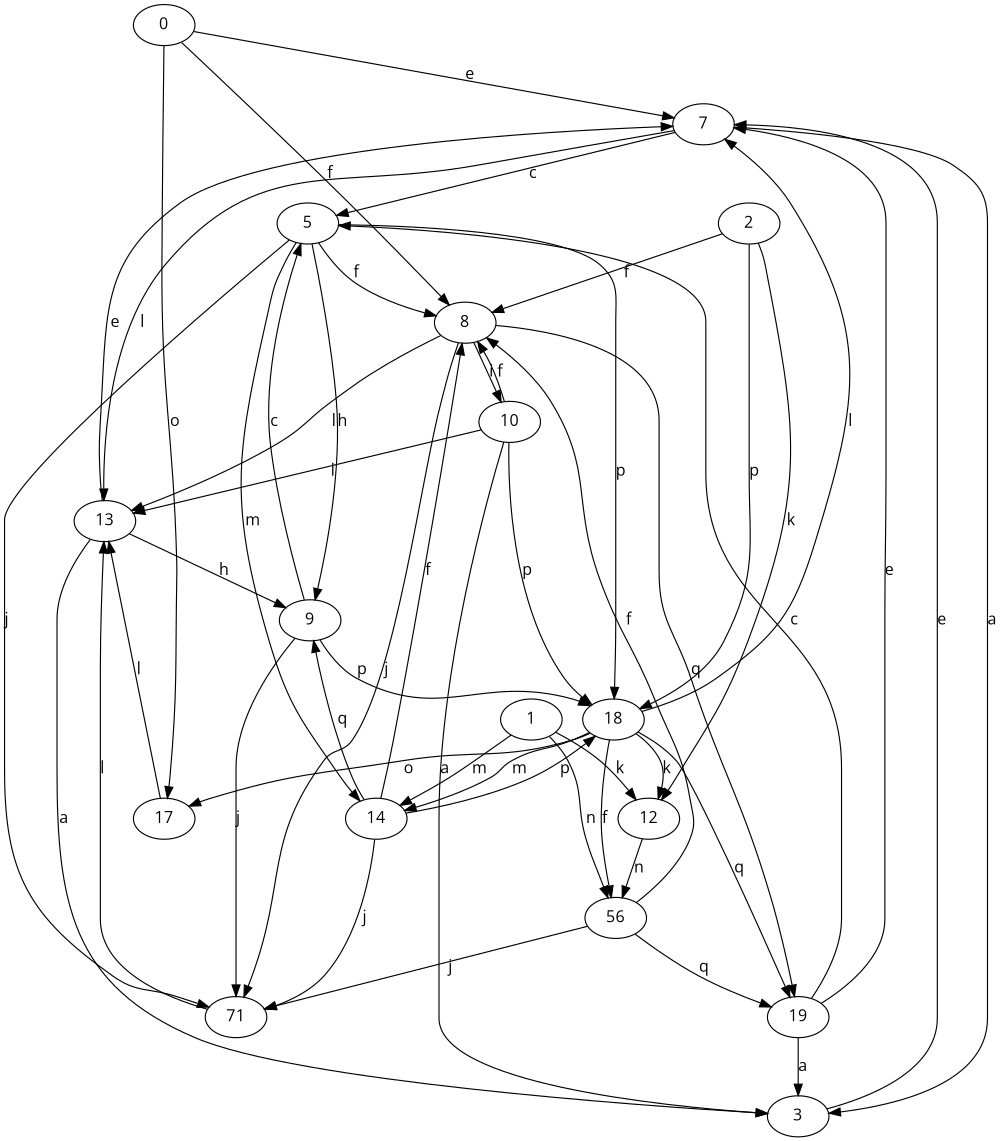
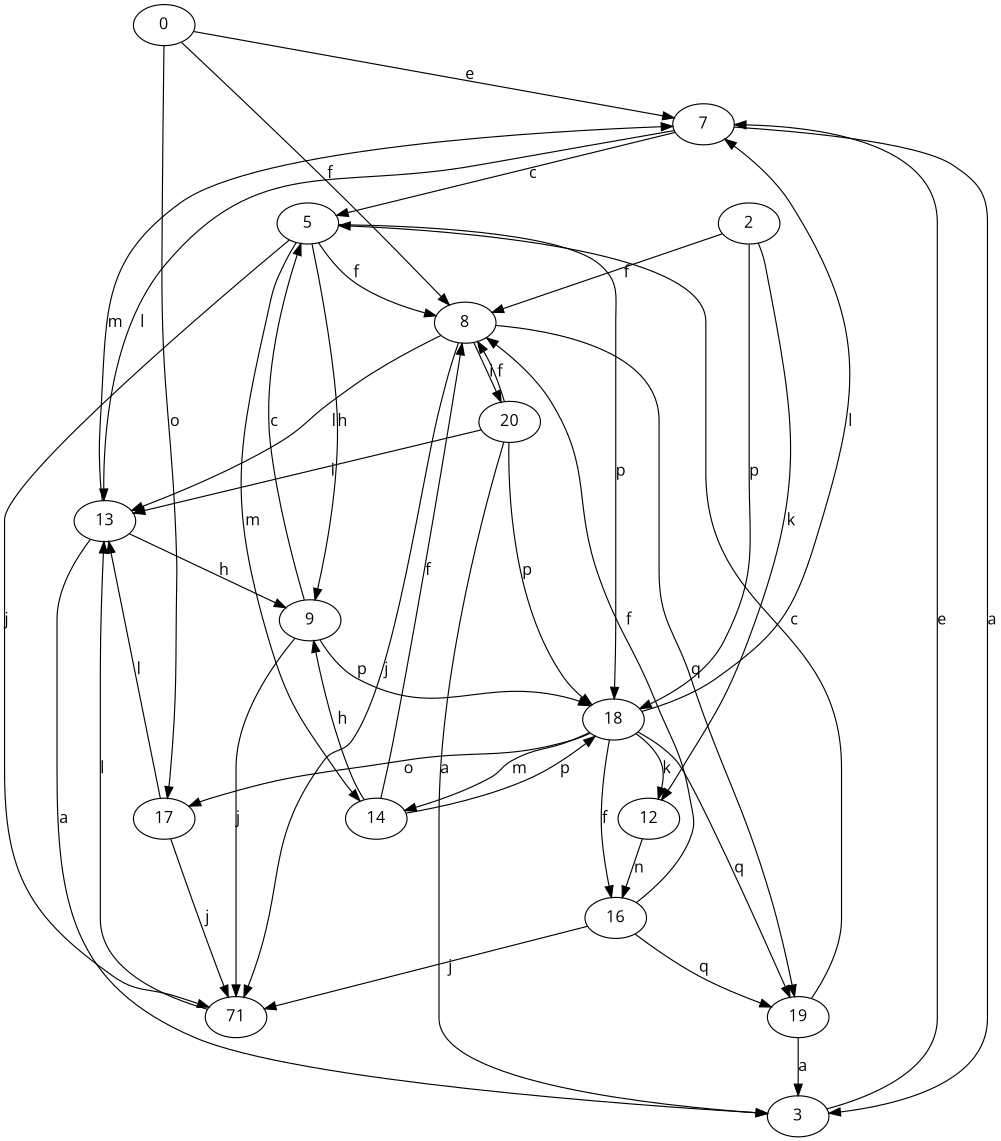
(115, 323) -> (115, 323)
(510, 422) -> (510, 422)
(886, 534) -> none
(343, 720) -> (343, 720)
(531, 720) -> none
(616, 918) -> (616, 918)
(348, 938) -> (197, 913)
